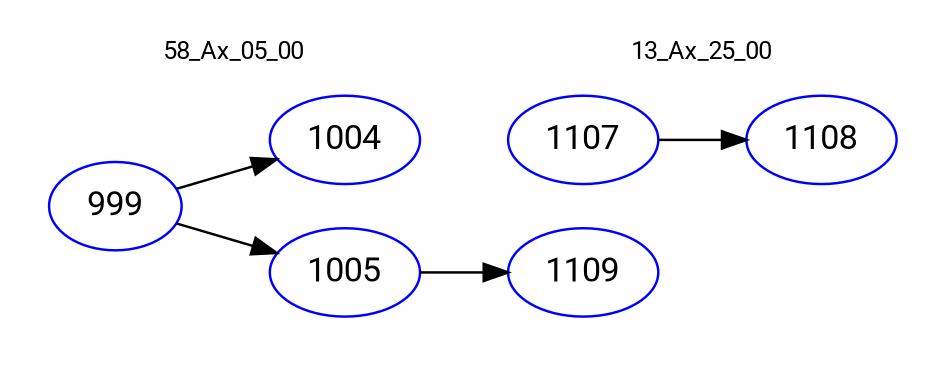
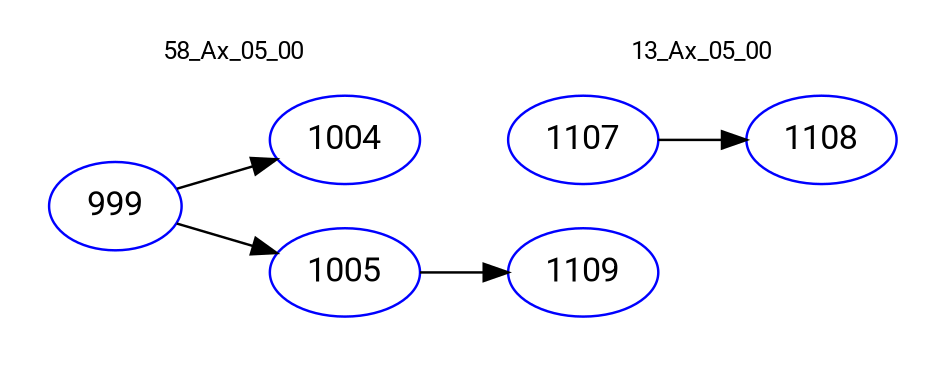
(702, 53) -> (702, 53)
